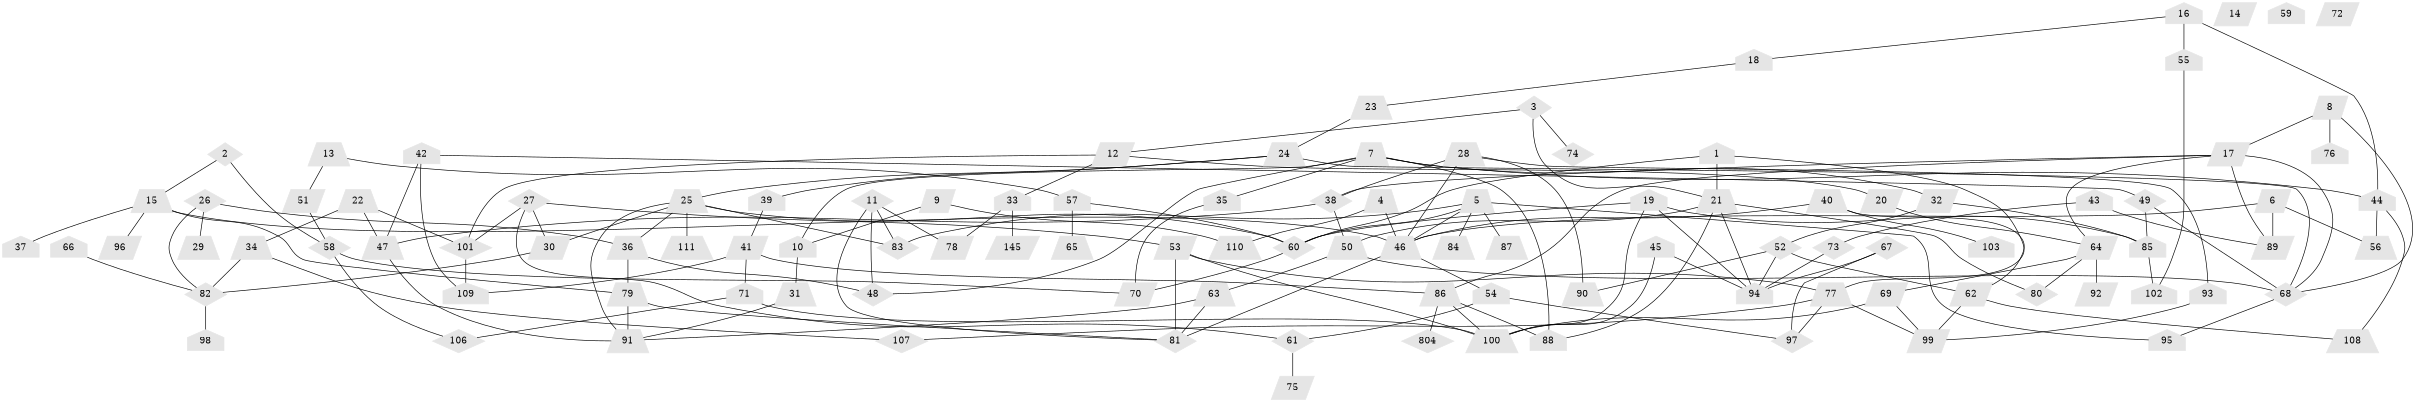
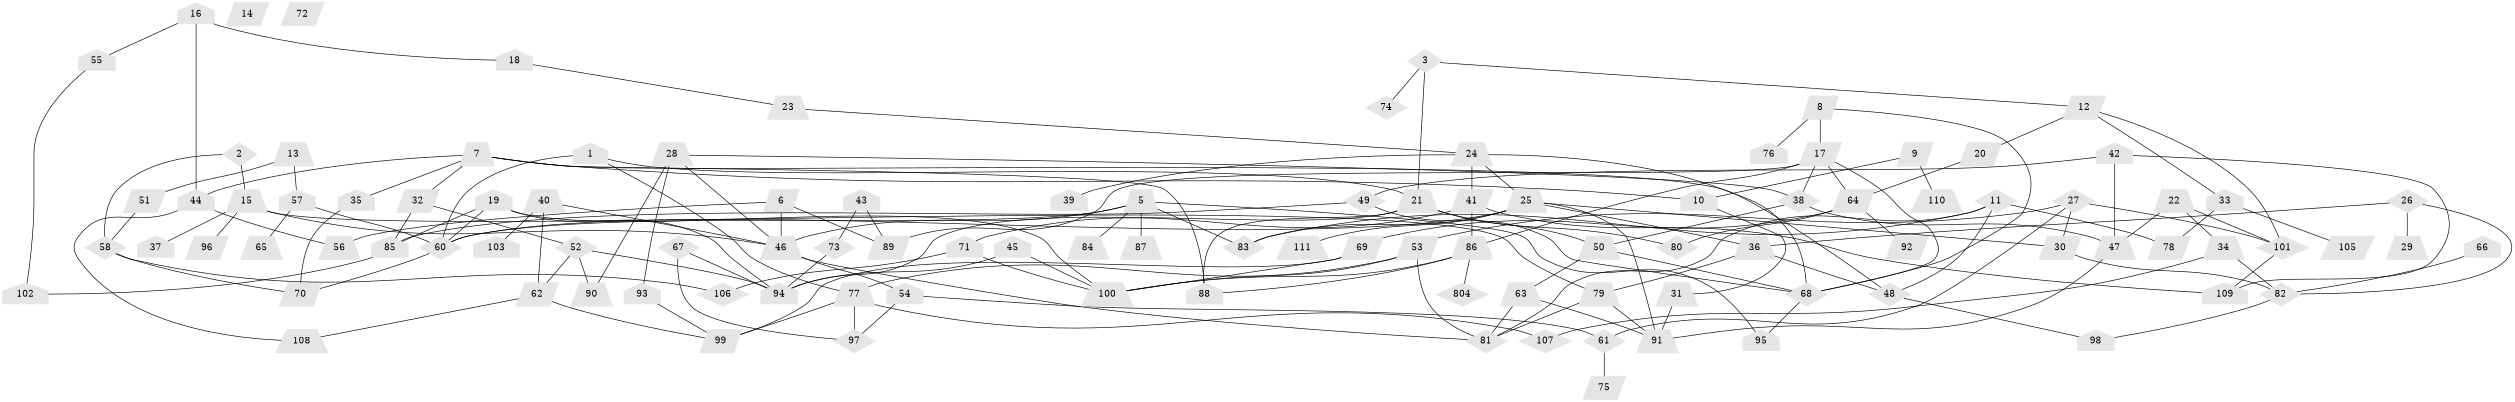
(2286, 14) -> none
(1381, 201) -> none
(755, 229) -> (1472, 178)
(1013, 248) -> (2348, 248)
none -> (1983, 316)
